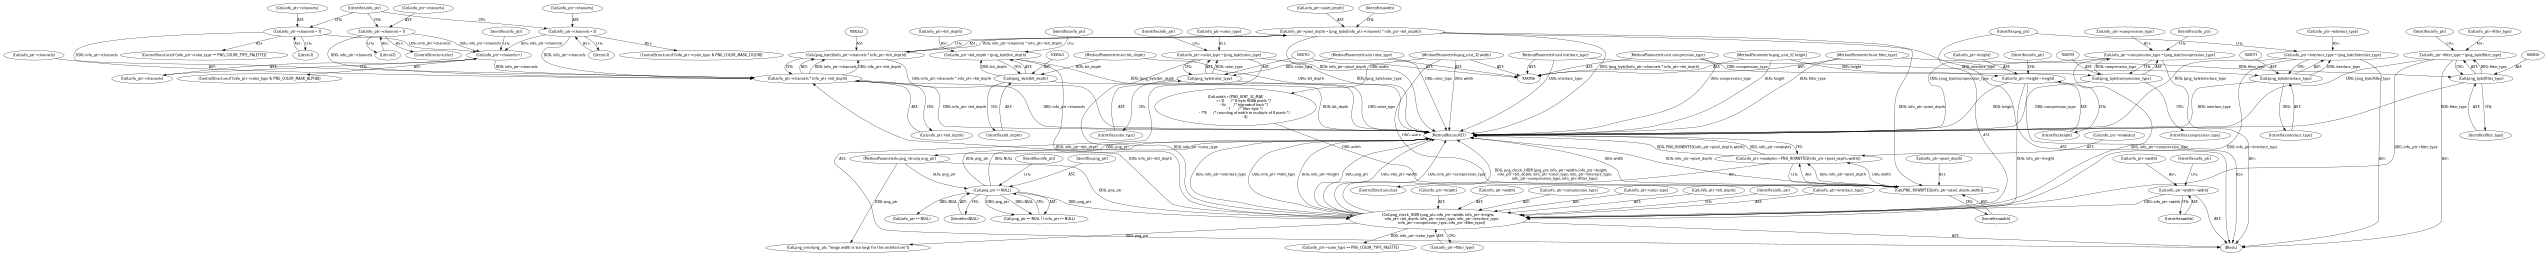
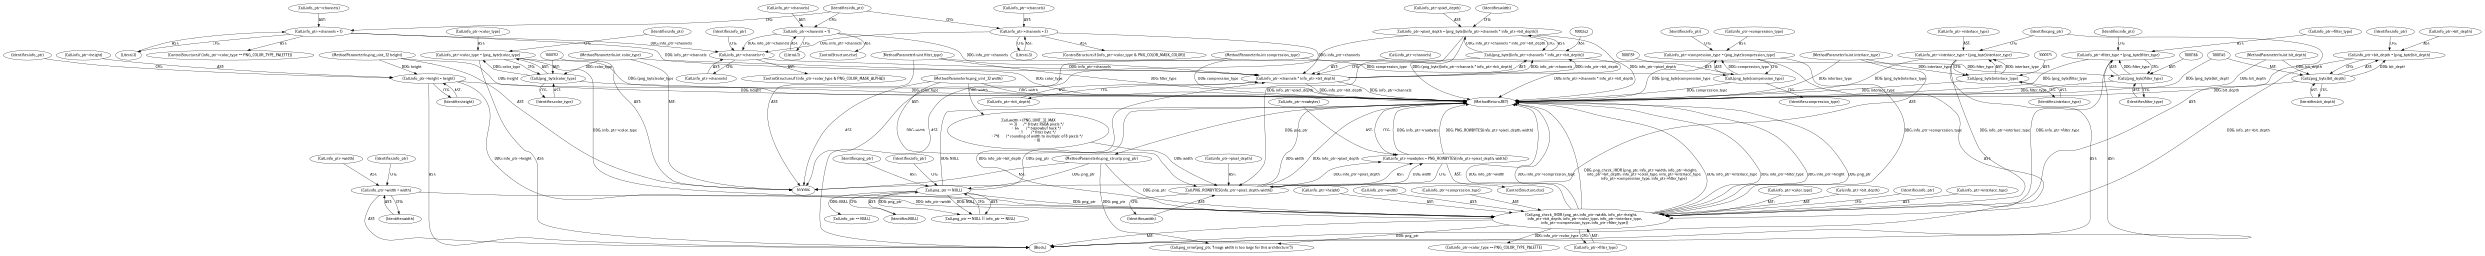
(1237, 84) -> (1870, 96)
(2287, 107) -> (2053, 90)
none -> (950, 180)
